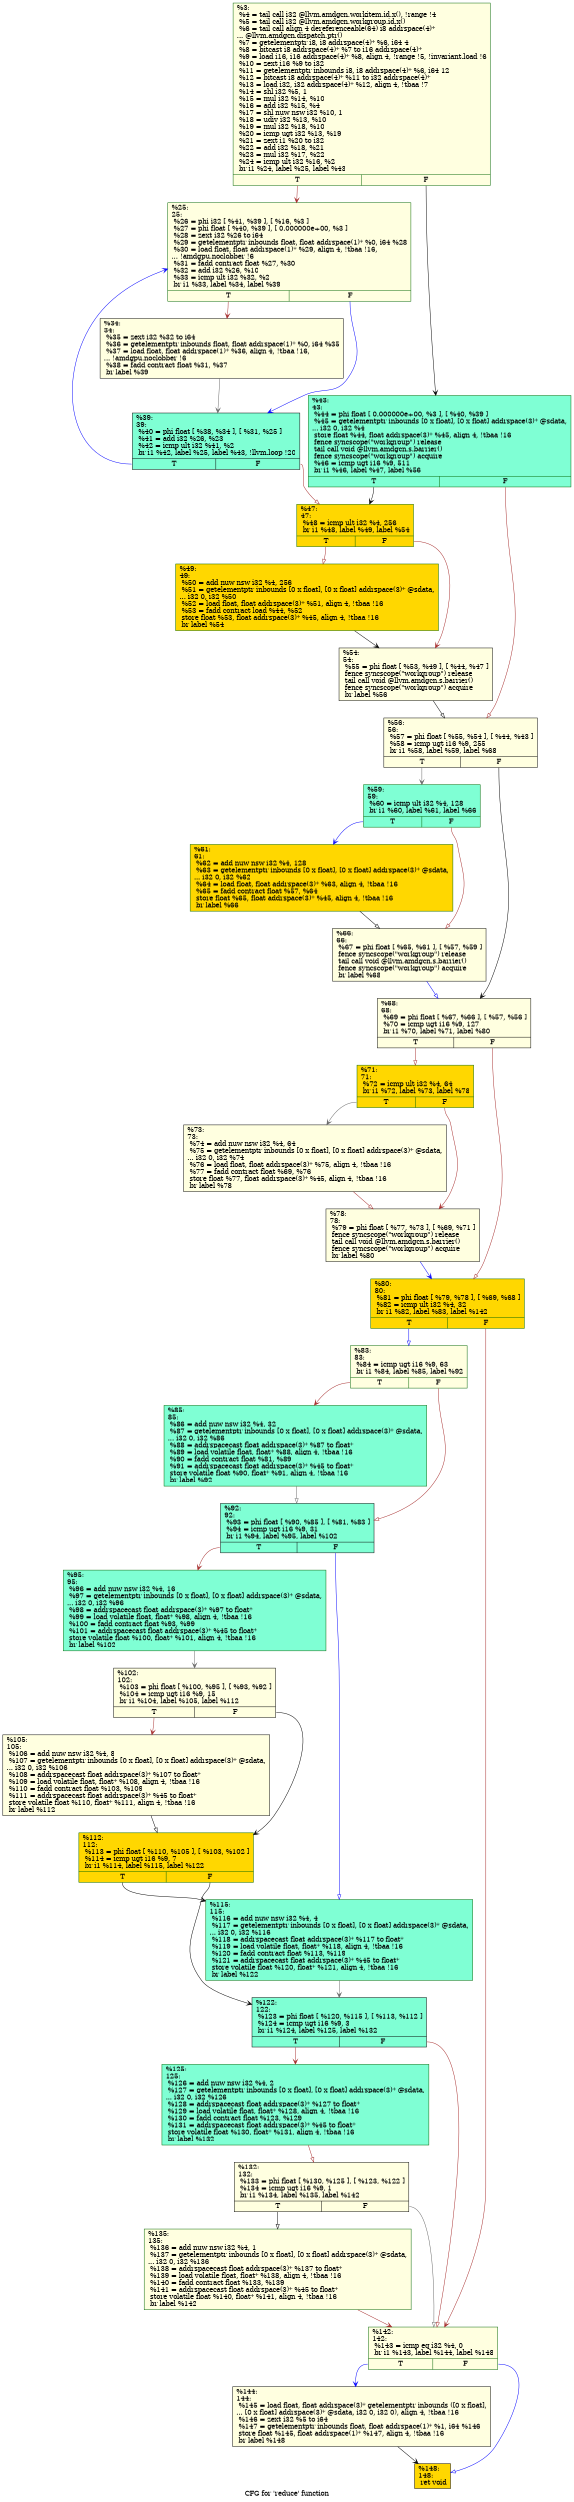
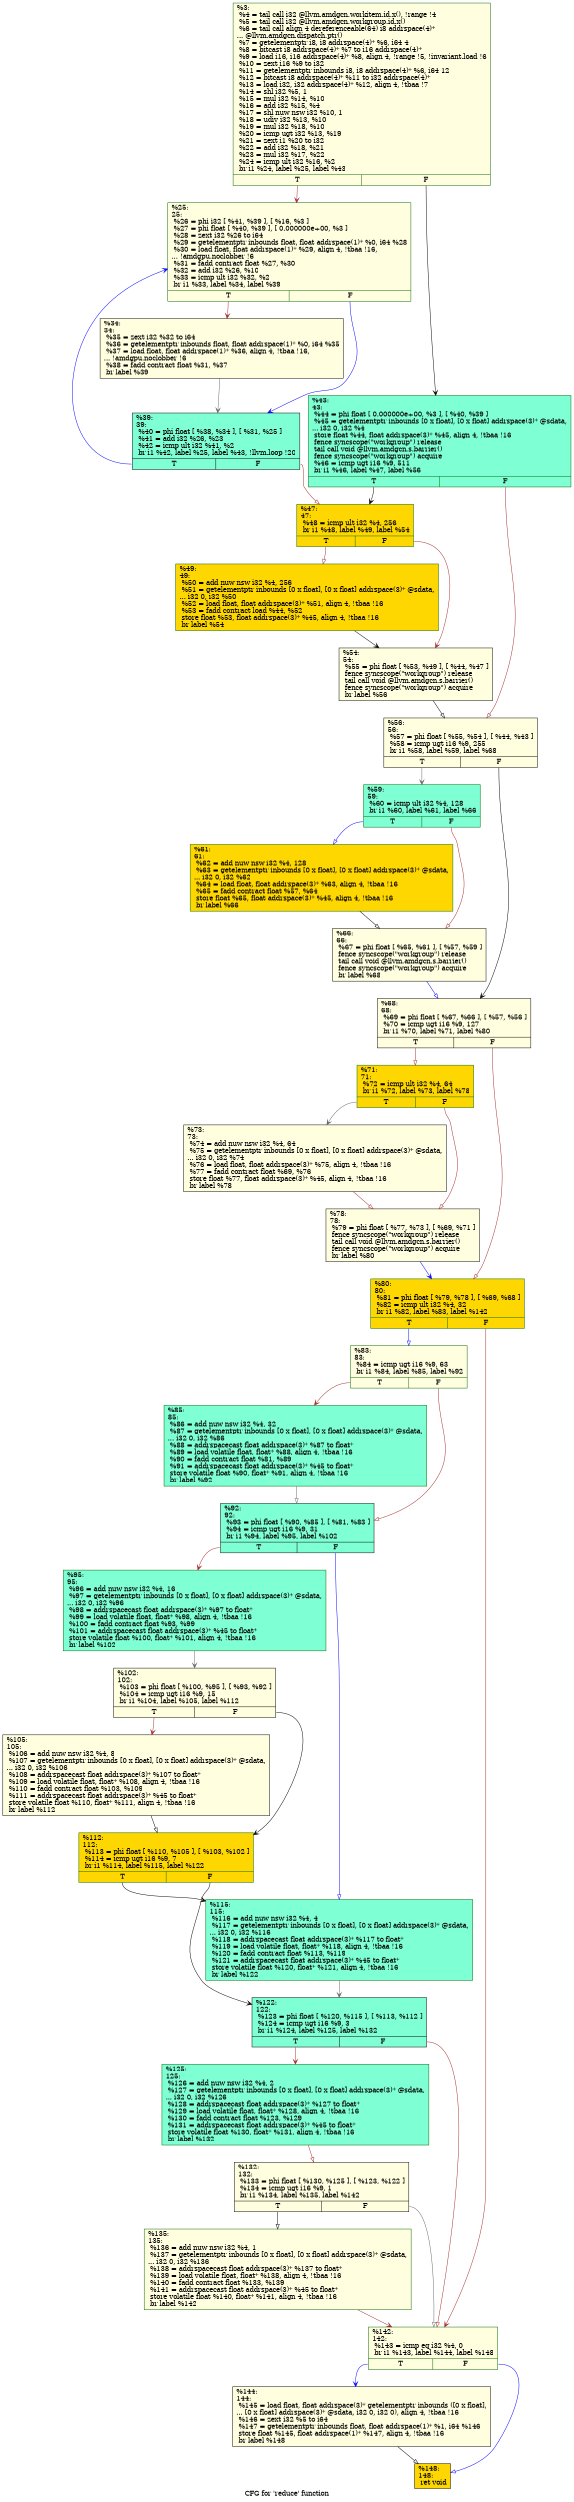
(347, 827) -> (347, 827)
(457, 1157) -> (457, 1157)
(406, 2454) -> (406, 2454)
